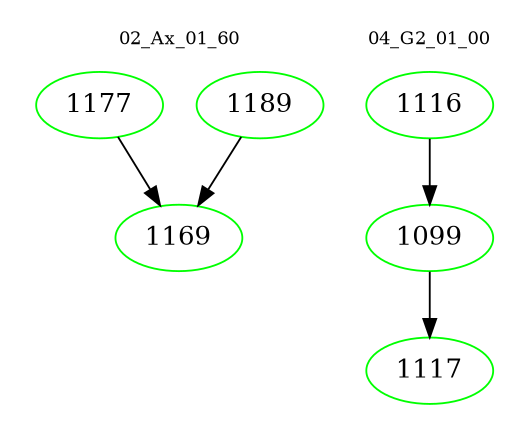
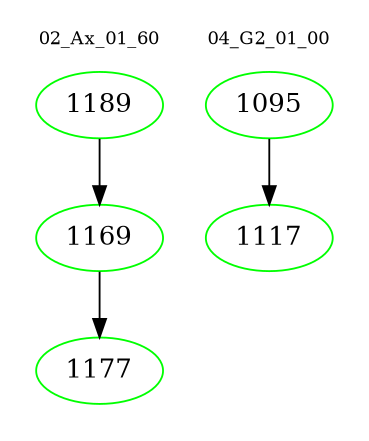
(430, 105) -> none
(134, 163) -> (100, 295)
(430, 238) -> (269, 105)
